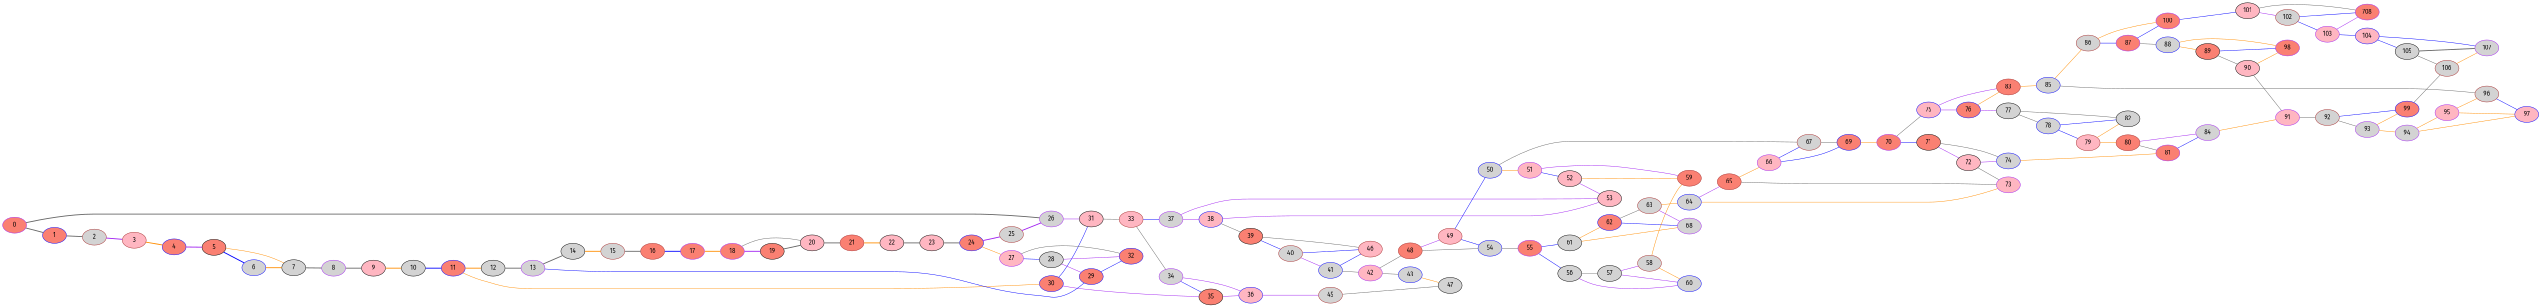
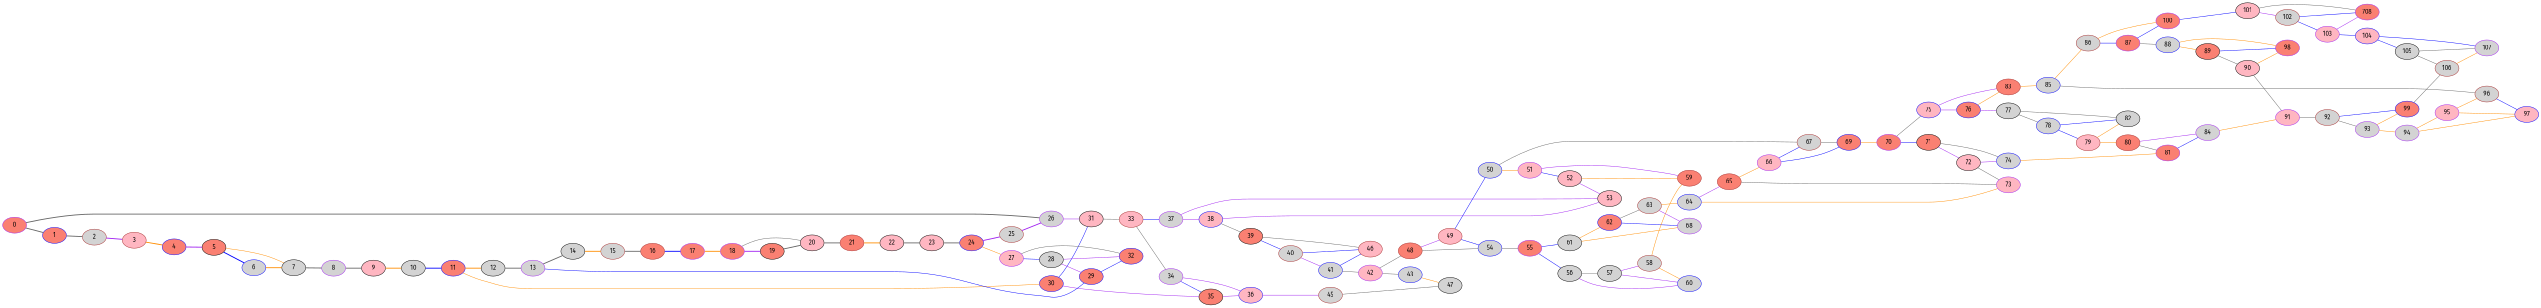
(2447, 50) -> (2447, 50)
